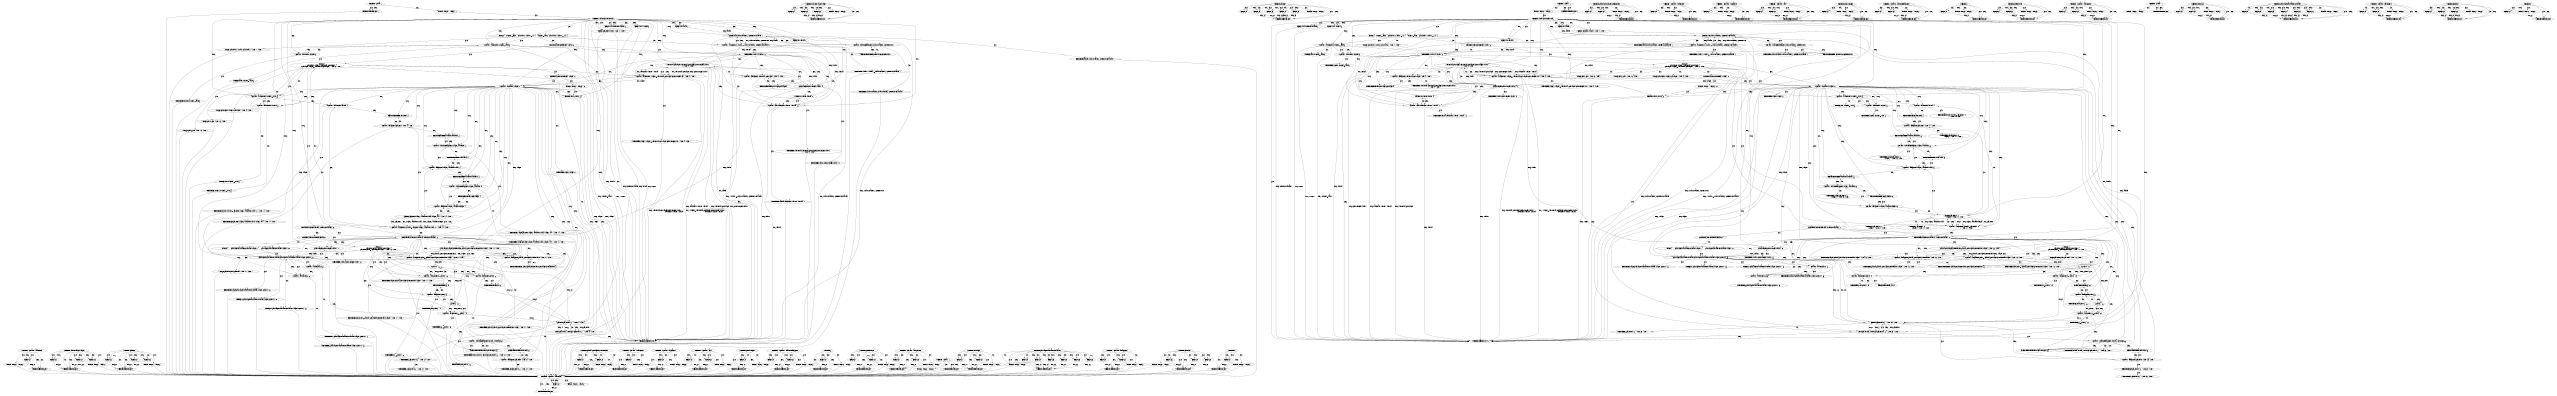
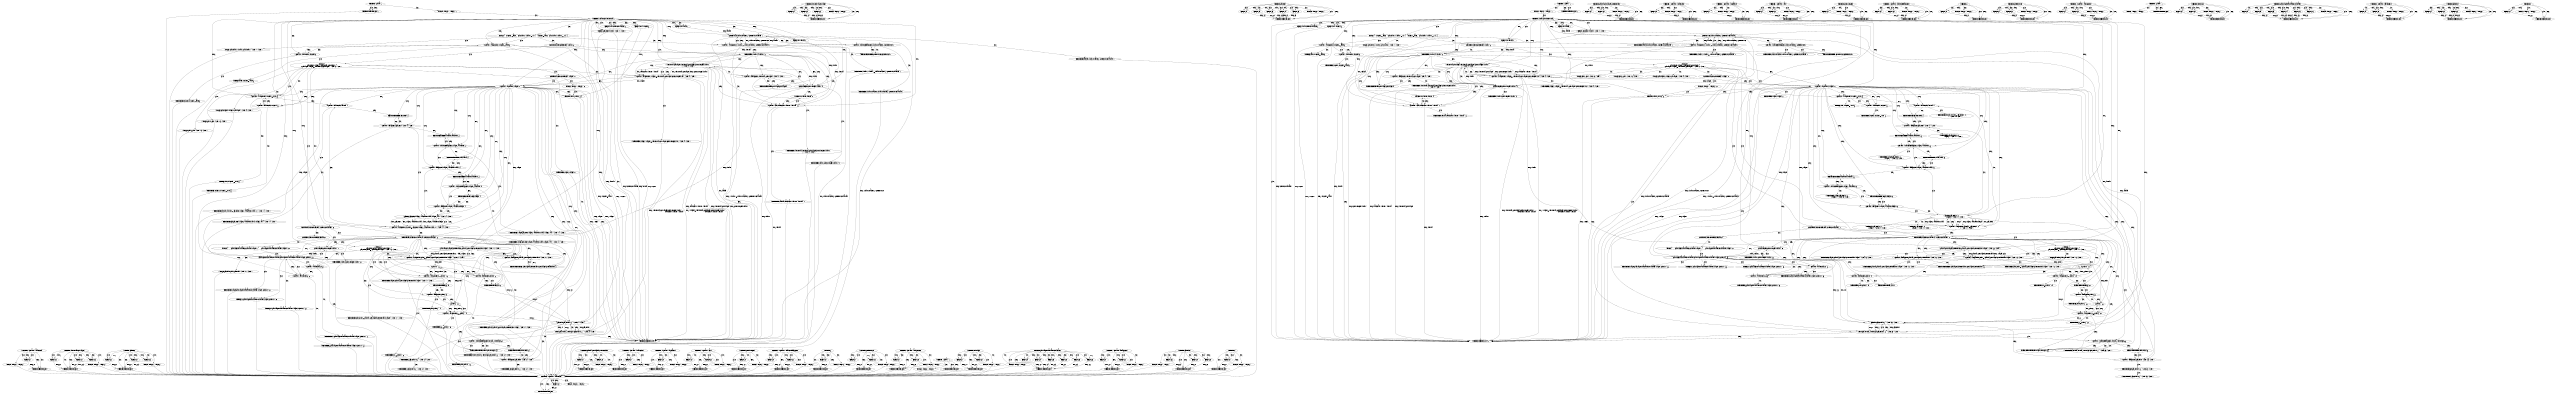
(1632, 332) -> none
none -> (542, 337)
(1994, 358) -> (2107, 236)
